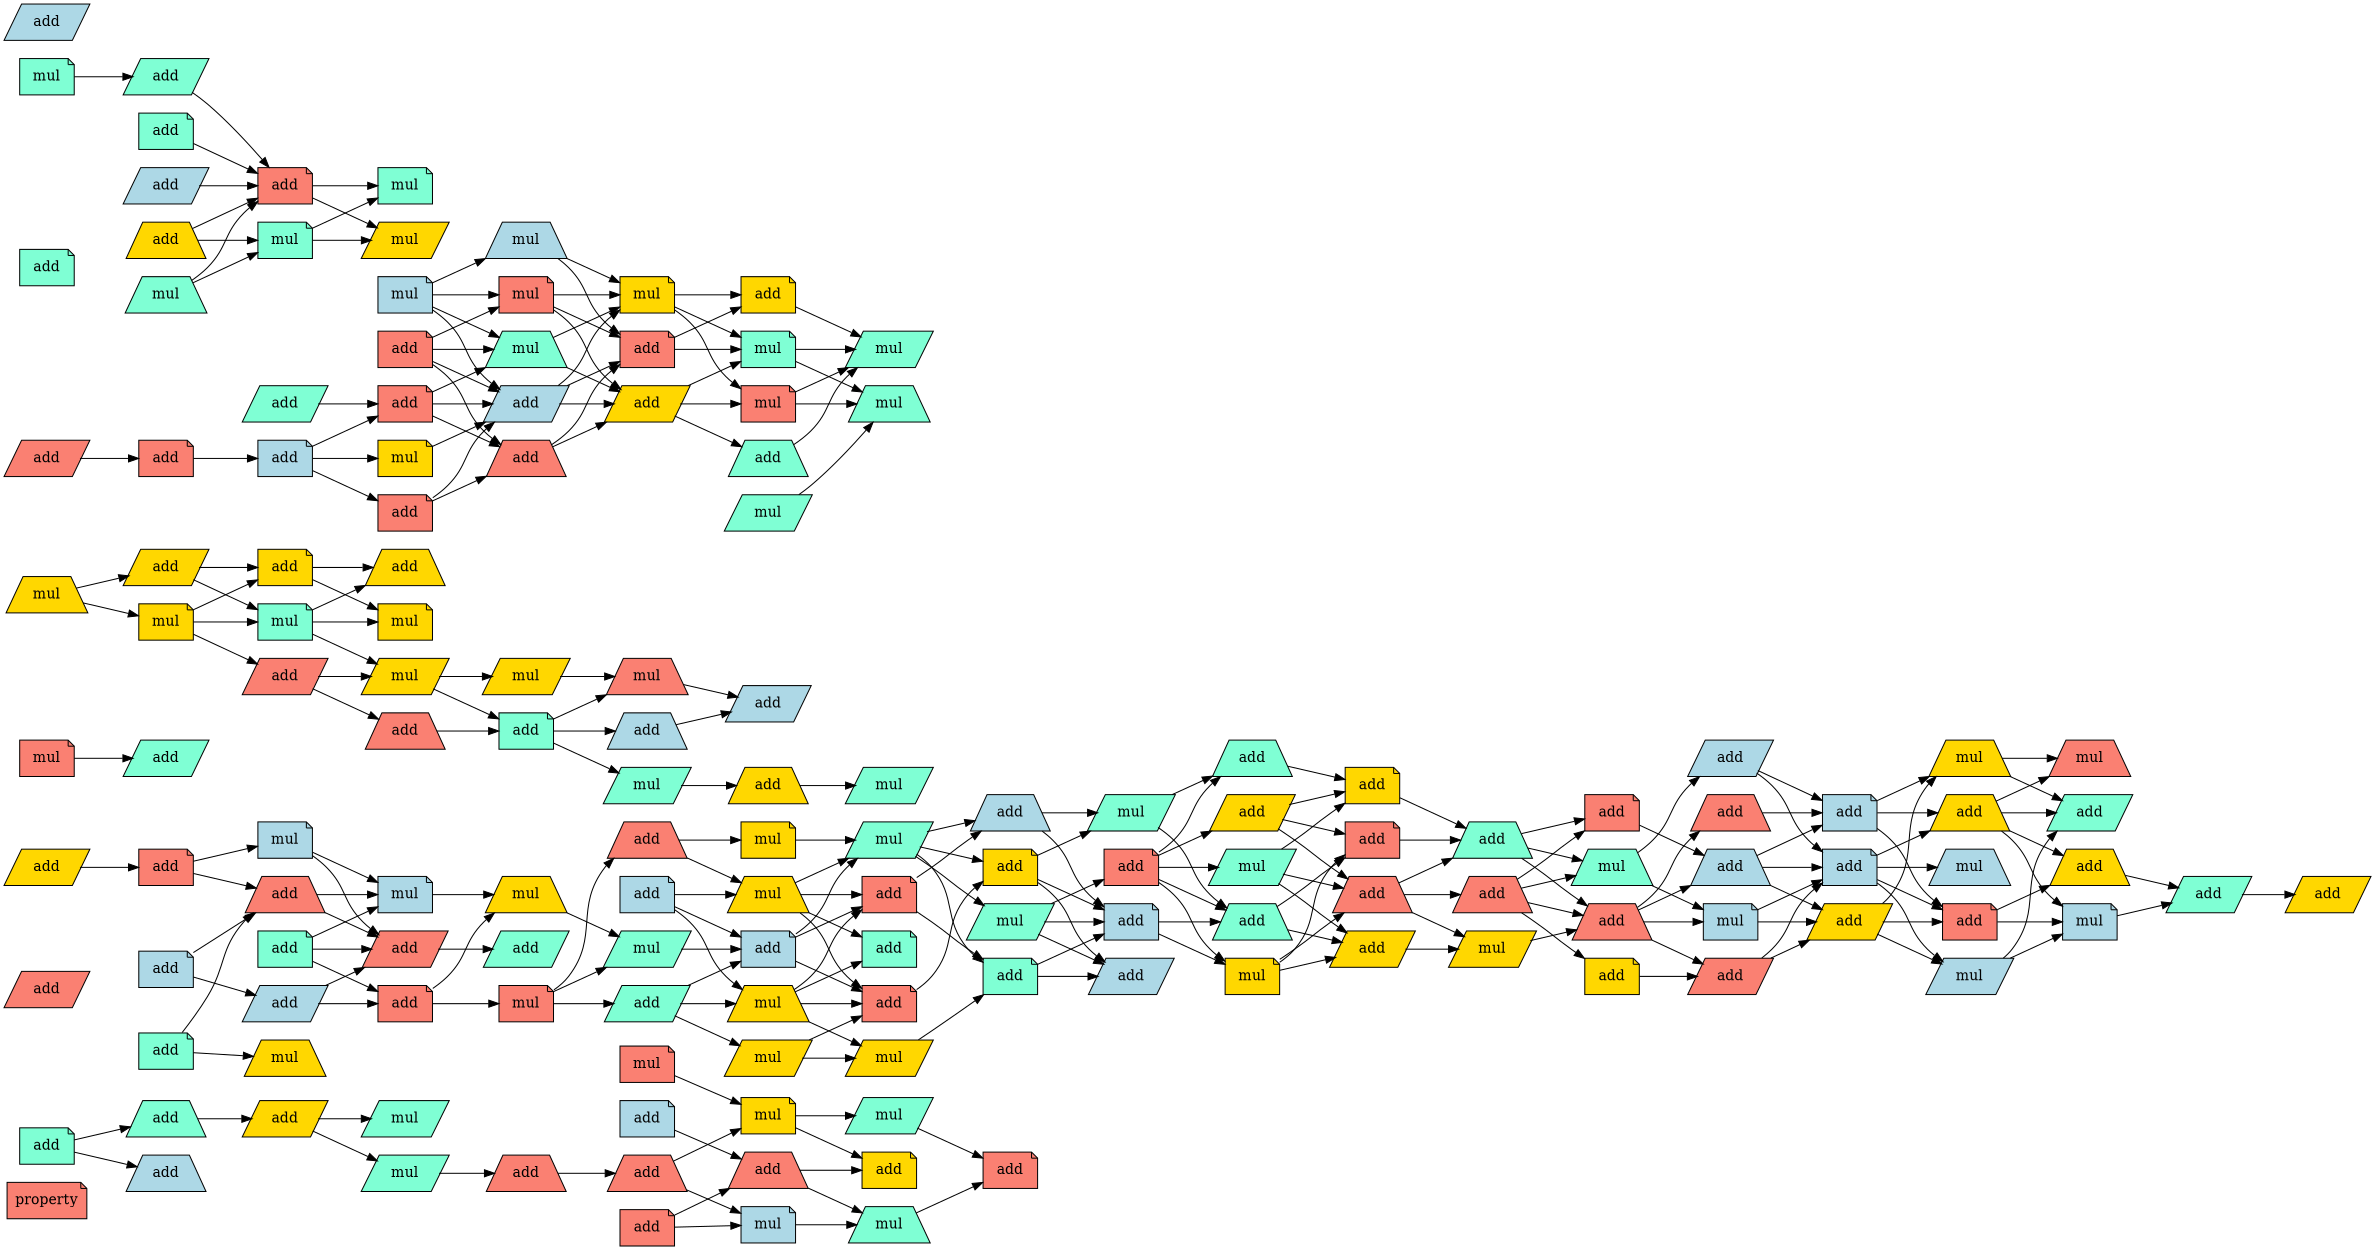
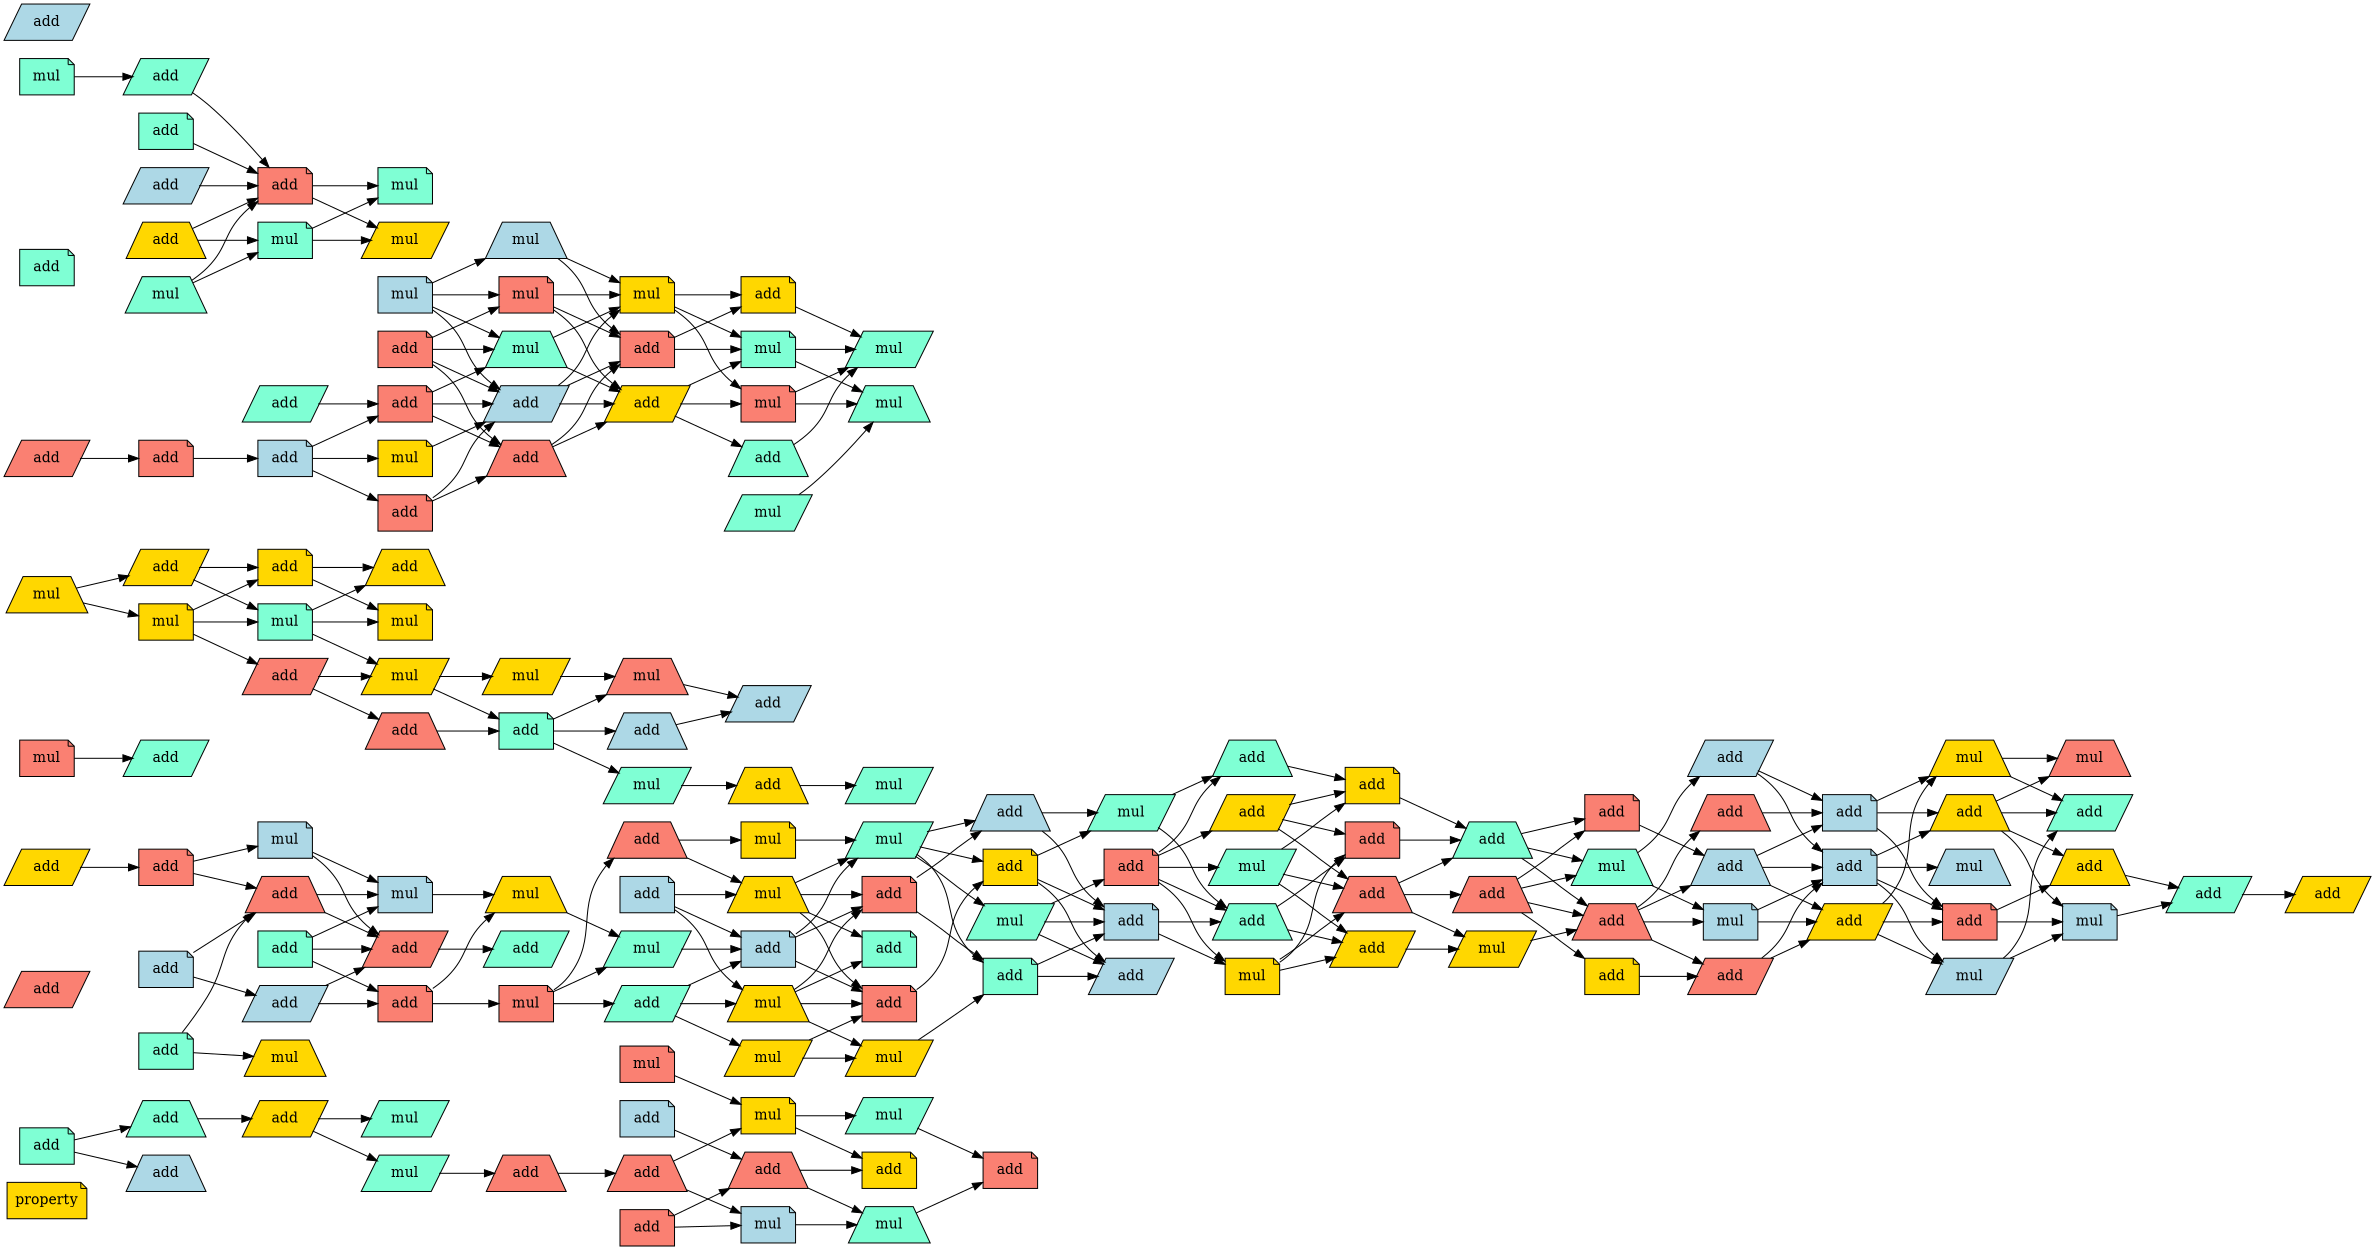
(47, 1201) -> (47, 1201)
